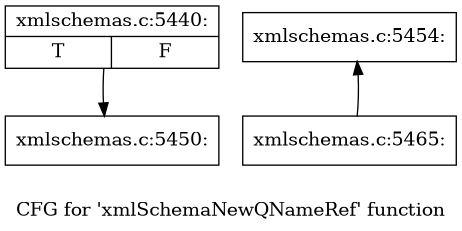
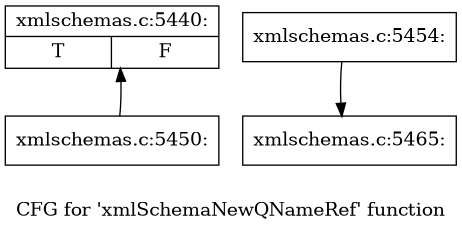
(103, 86) -> (121, 99)
(358, 96) -> (341, 82)
